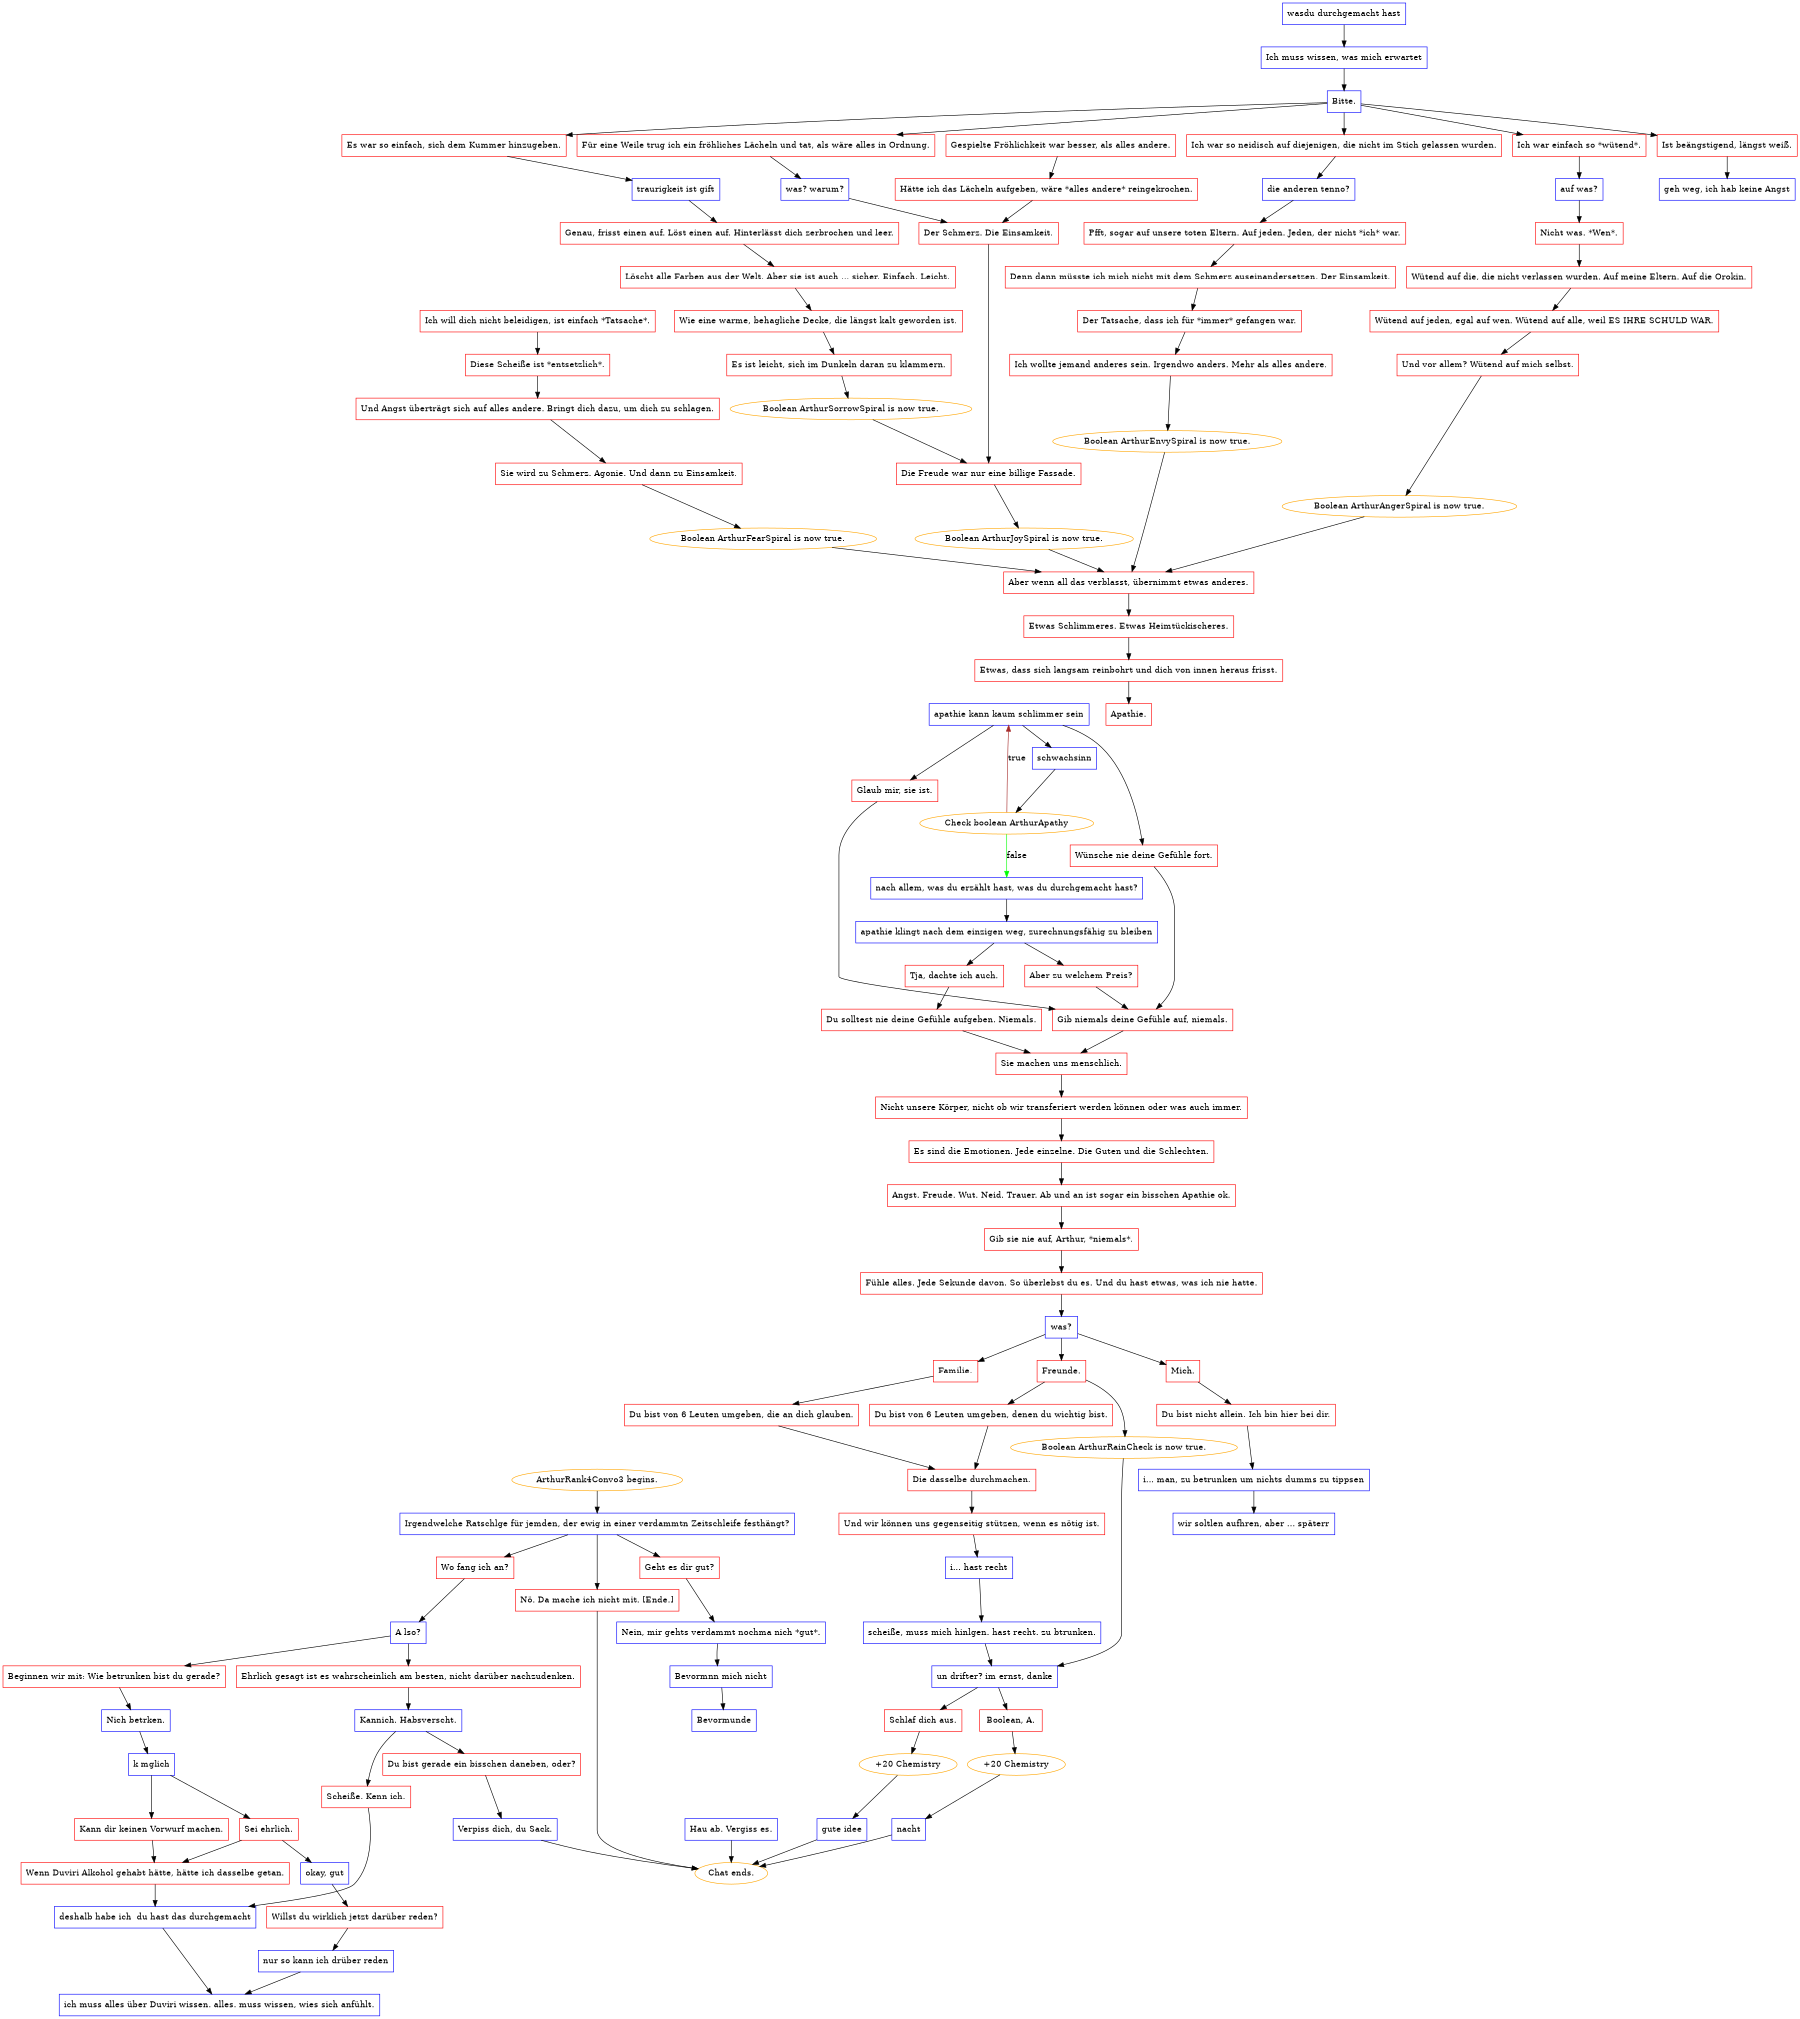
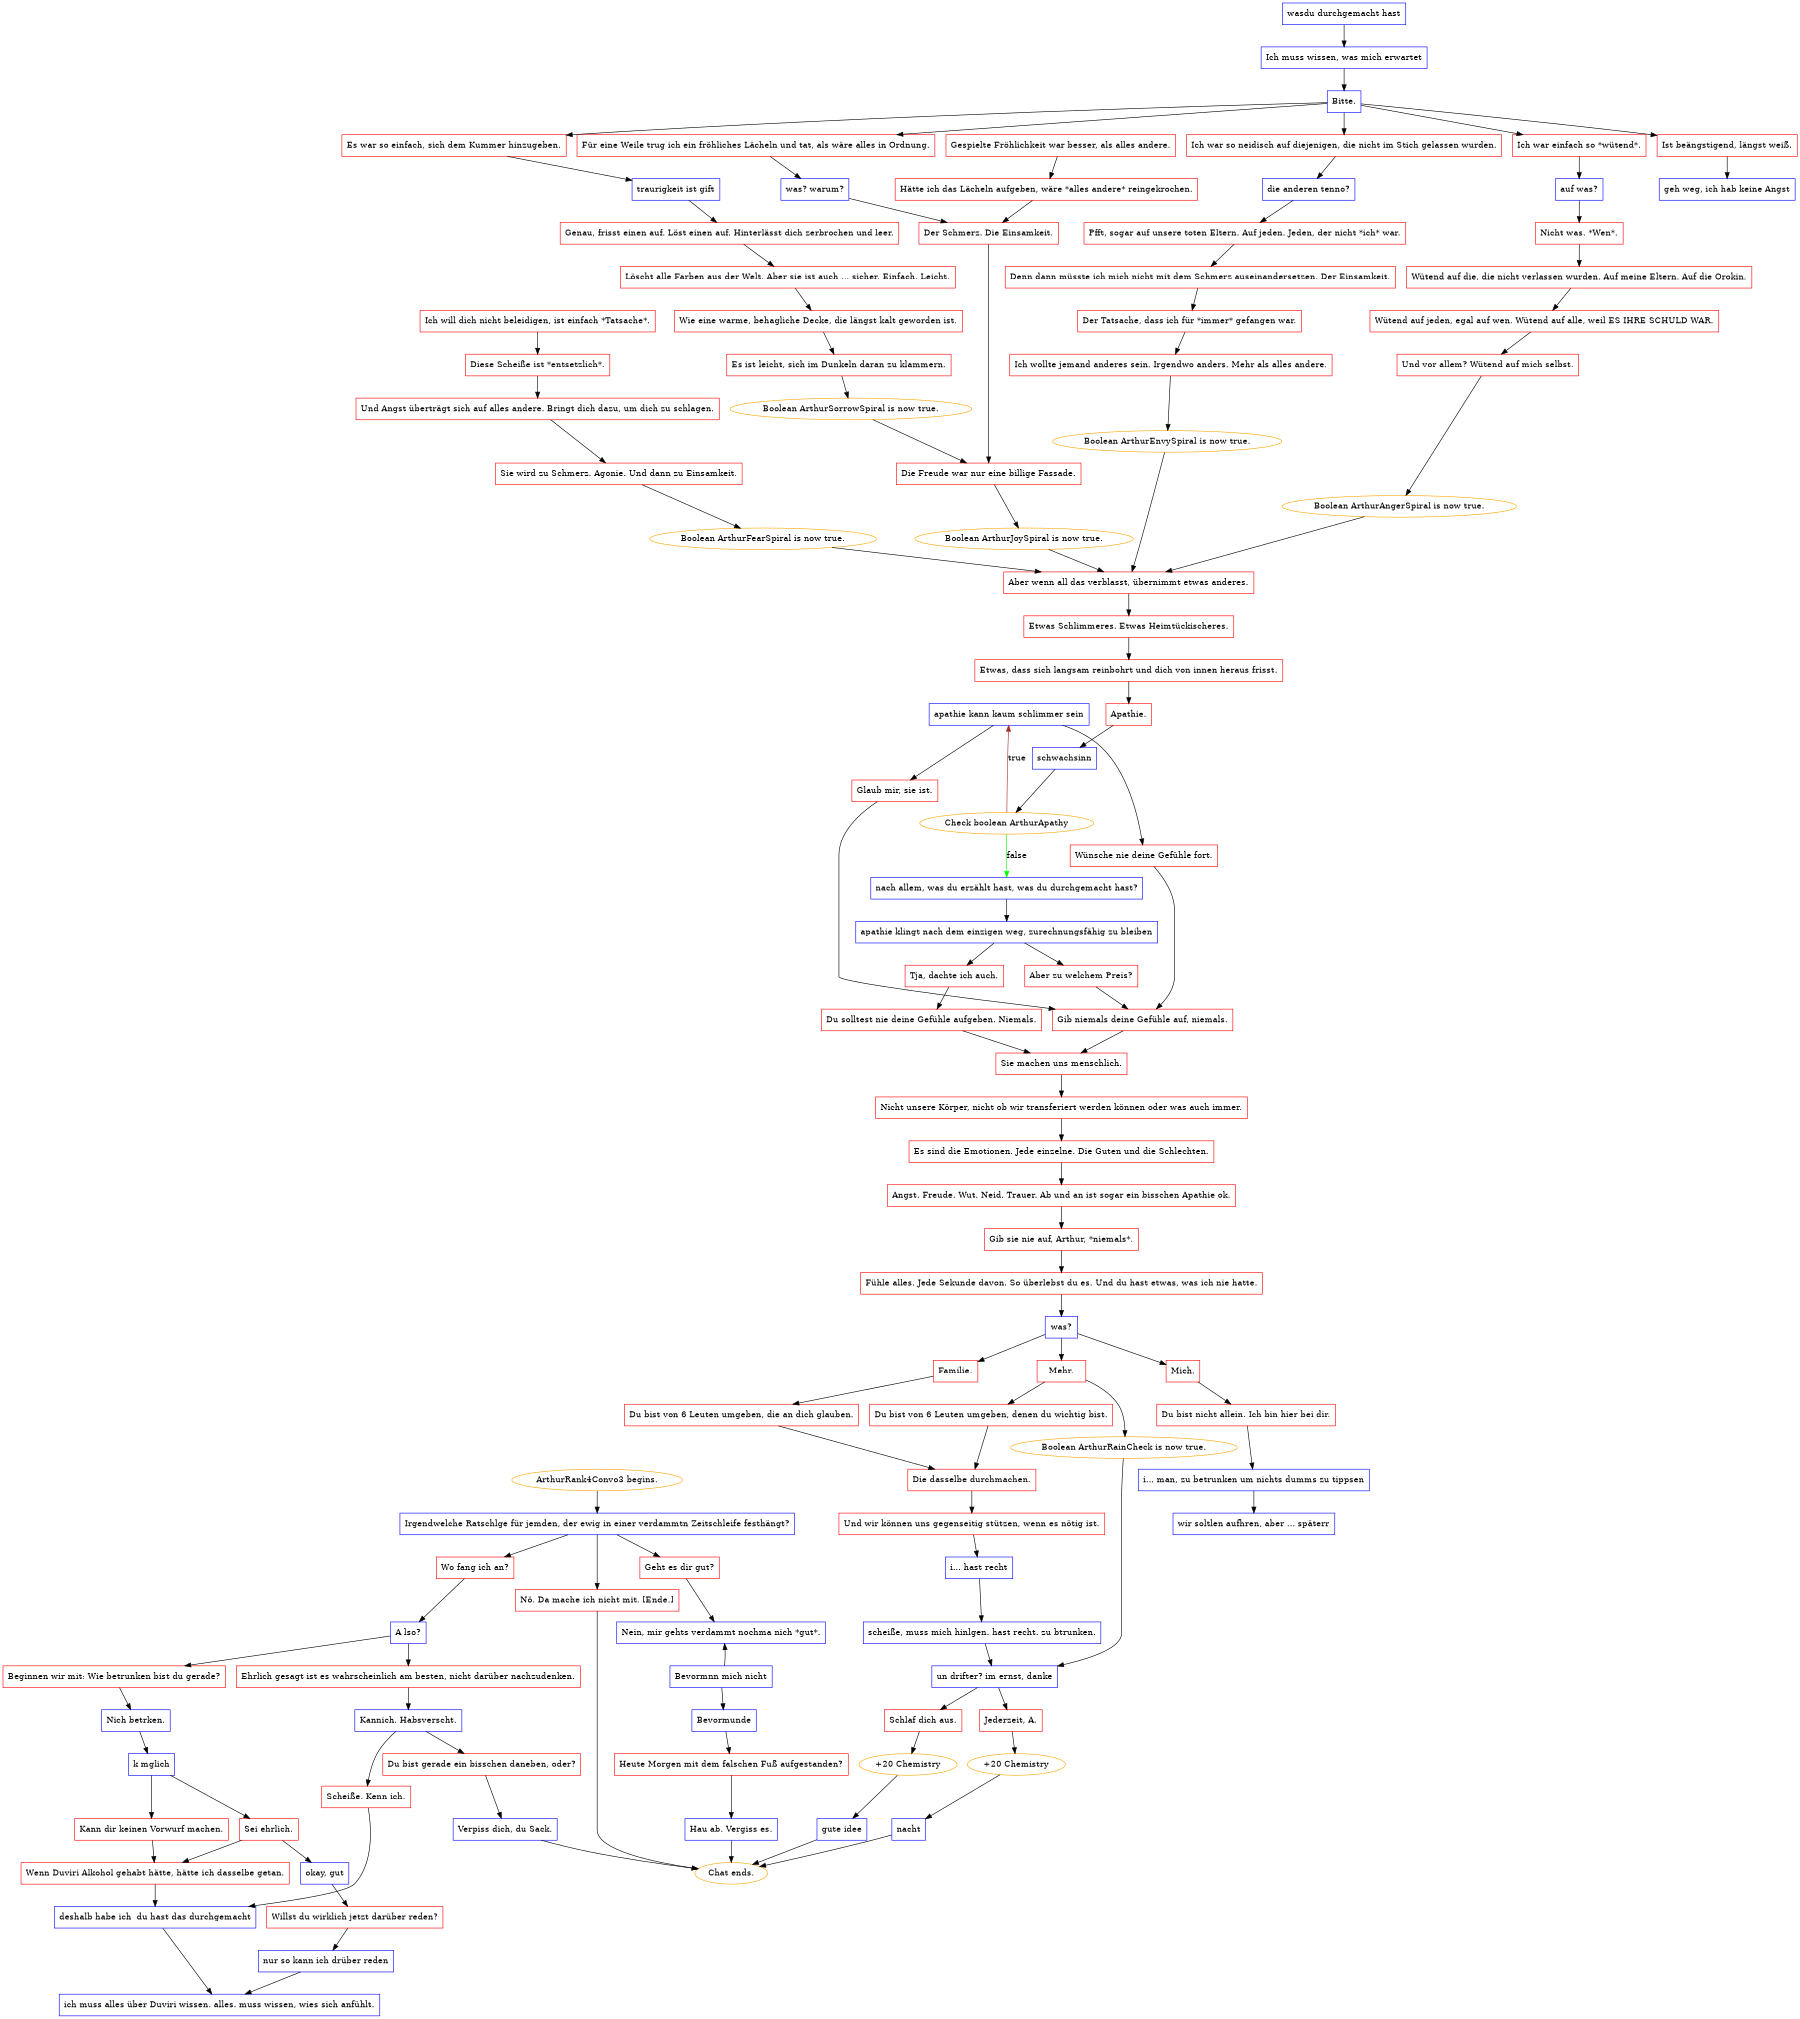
(1034, 735) -> (1099, 735)
(1061, 1371) -> (1061, 1371)
(717, 1652) -> (725, 1658)
(1011, 1721) -> (1011, 1721)
none -> (731, 1764)
